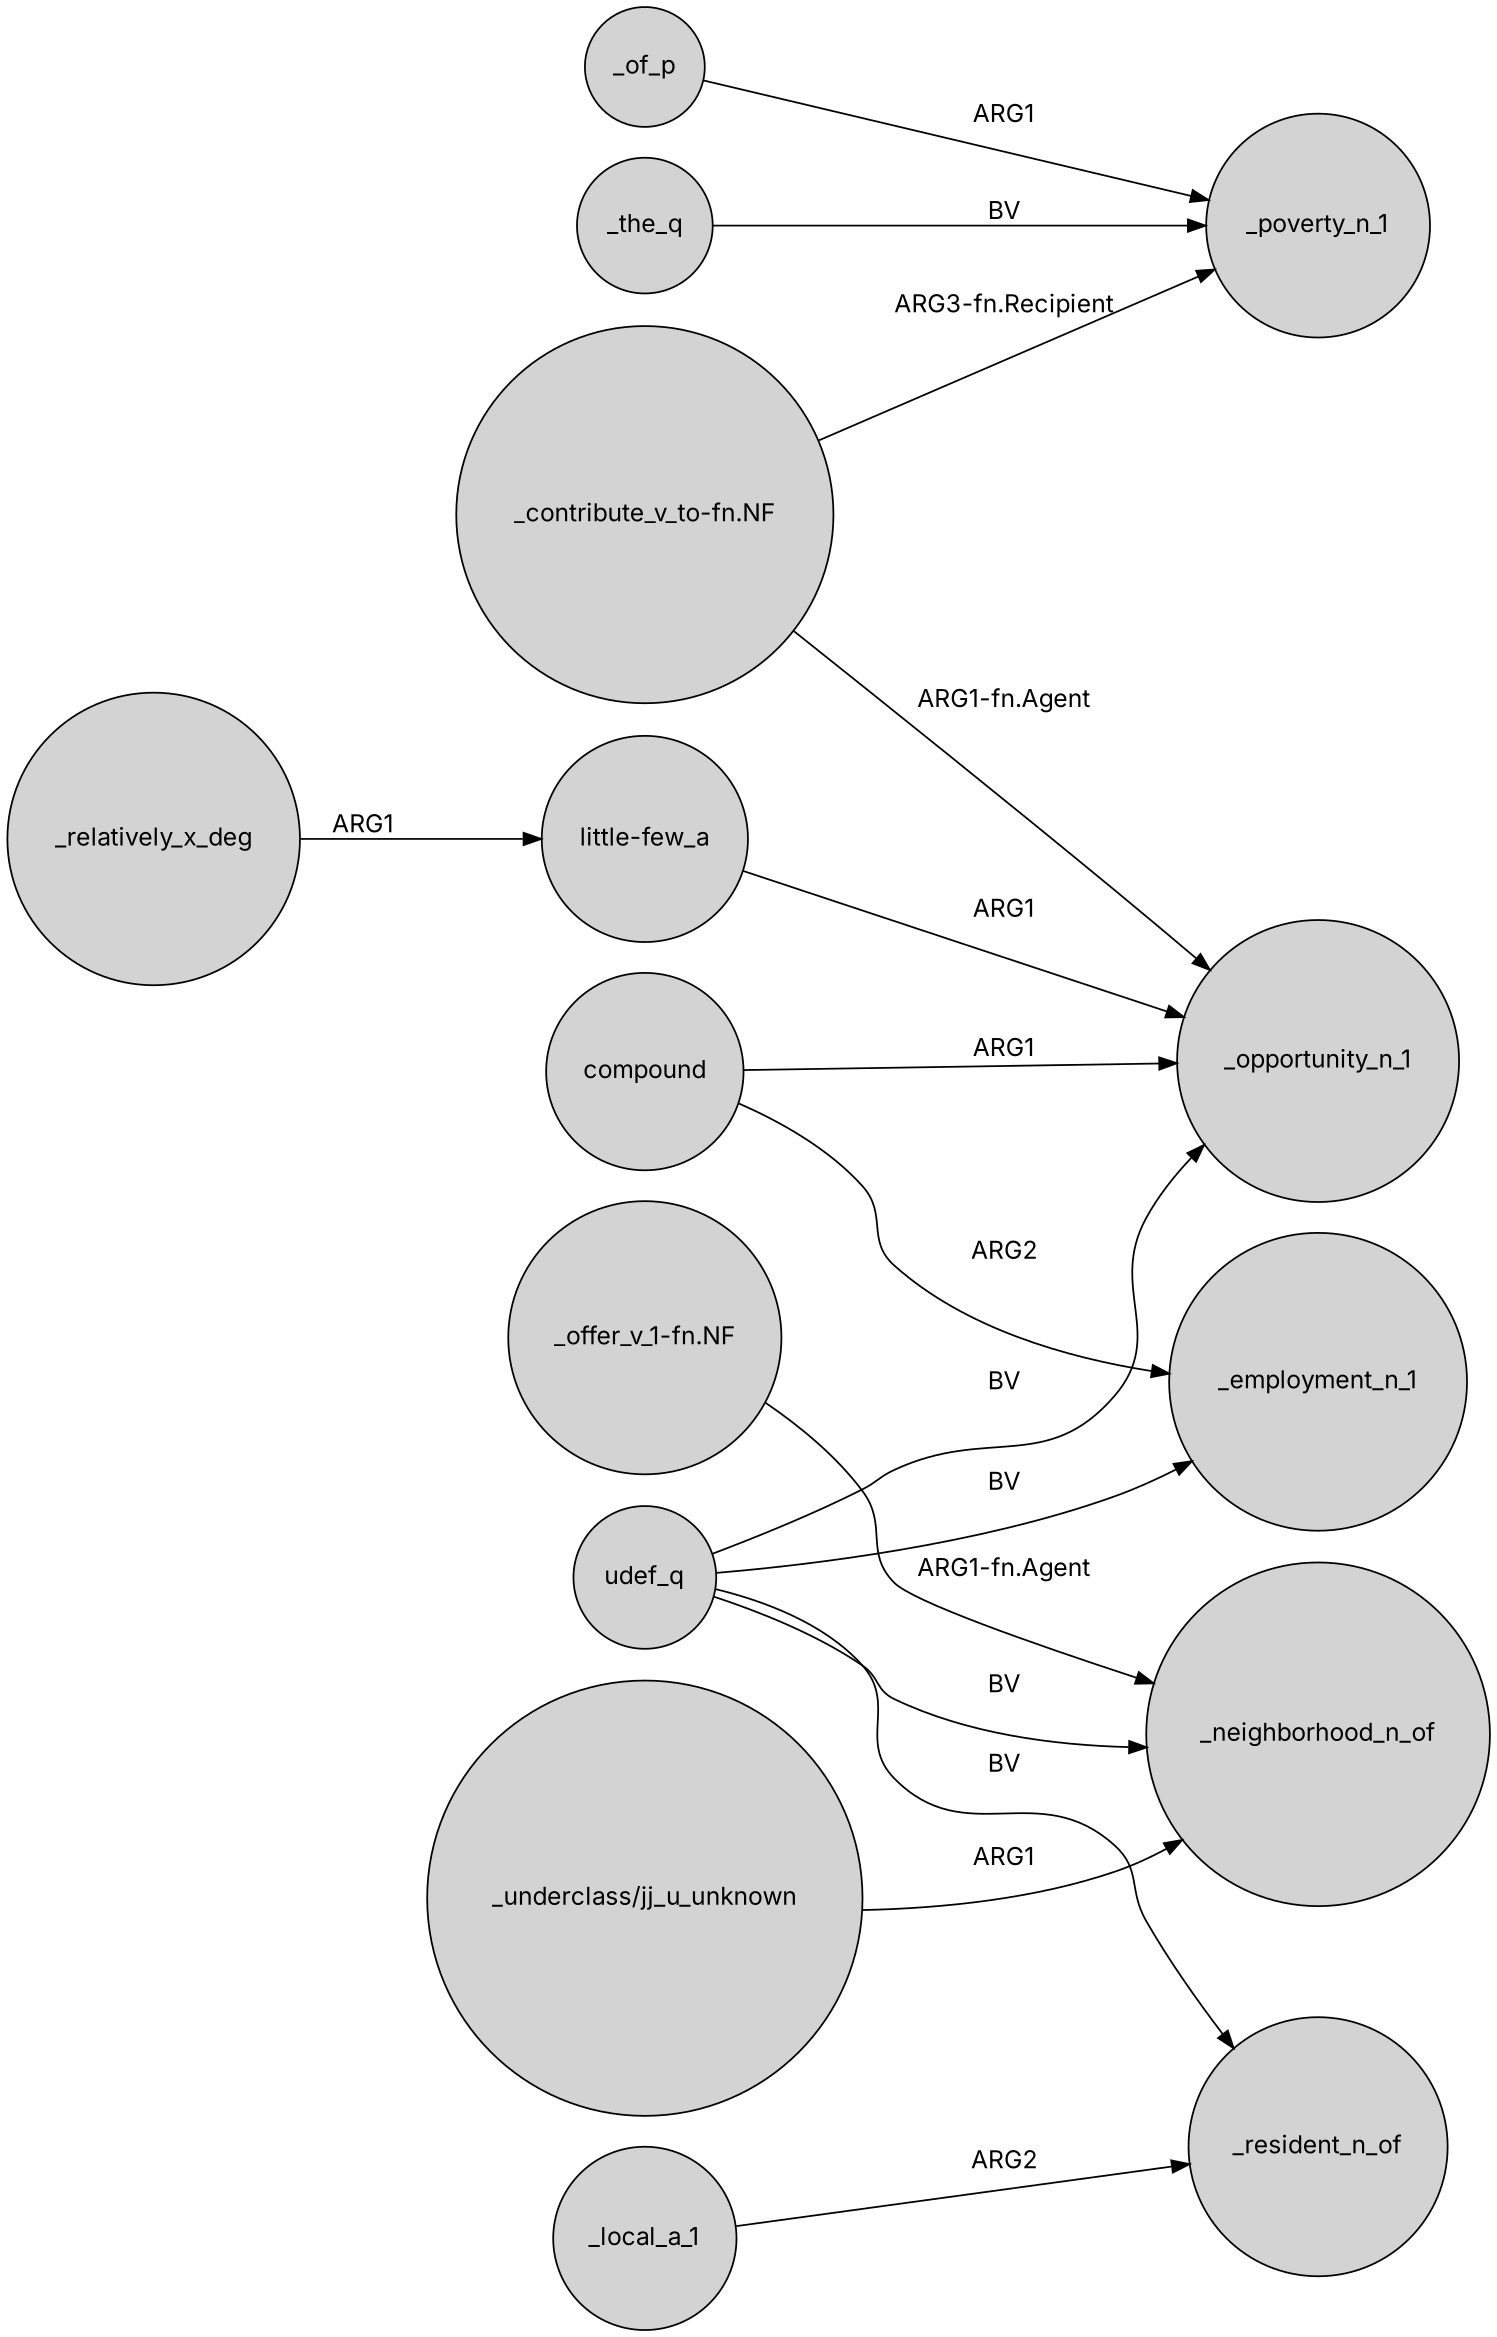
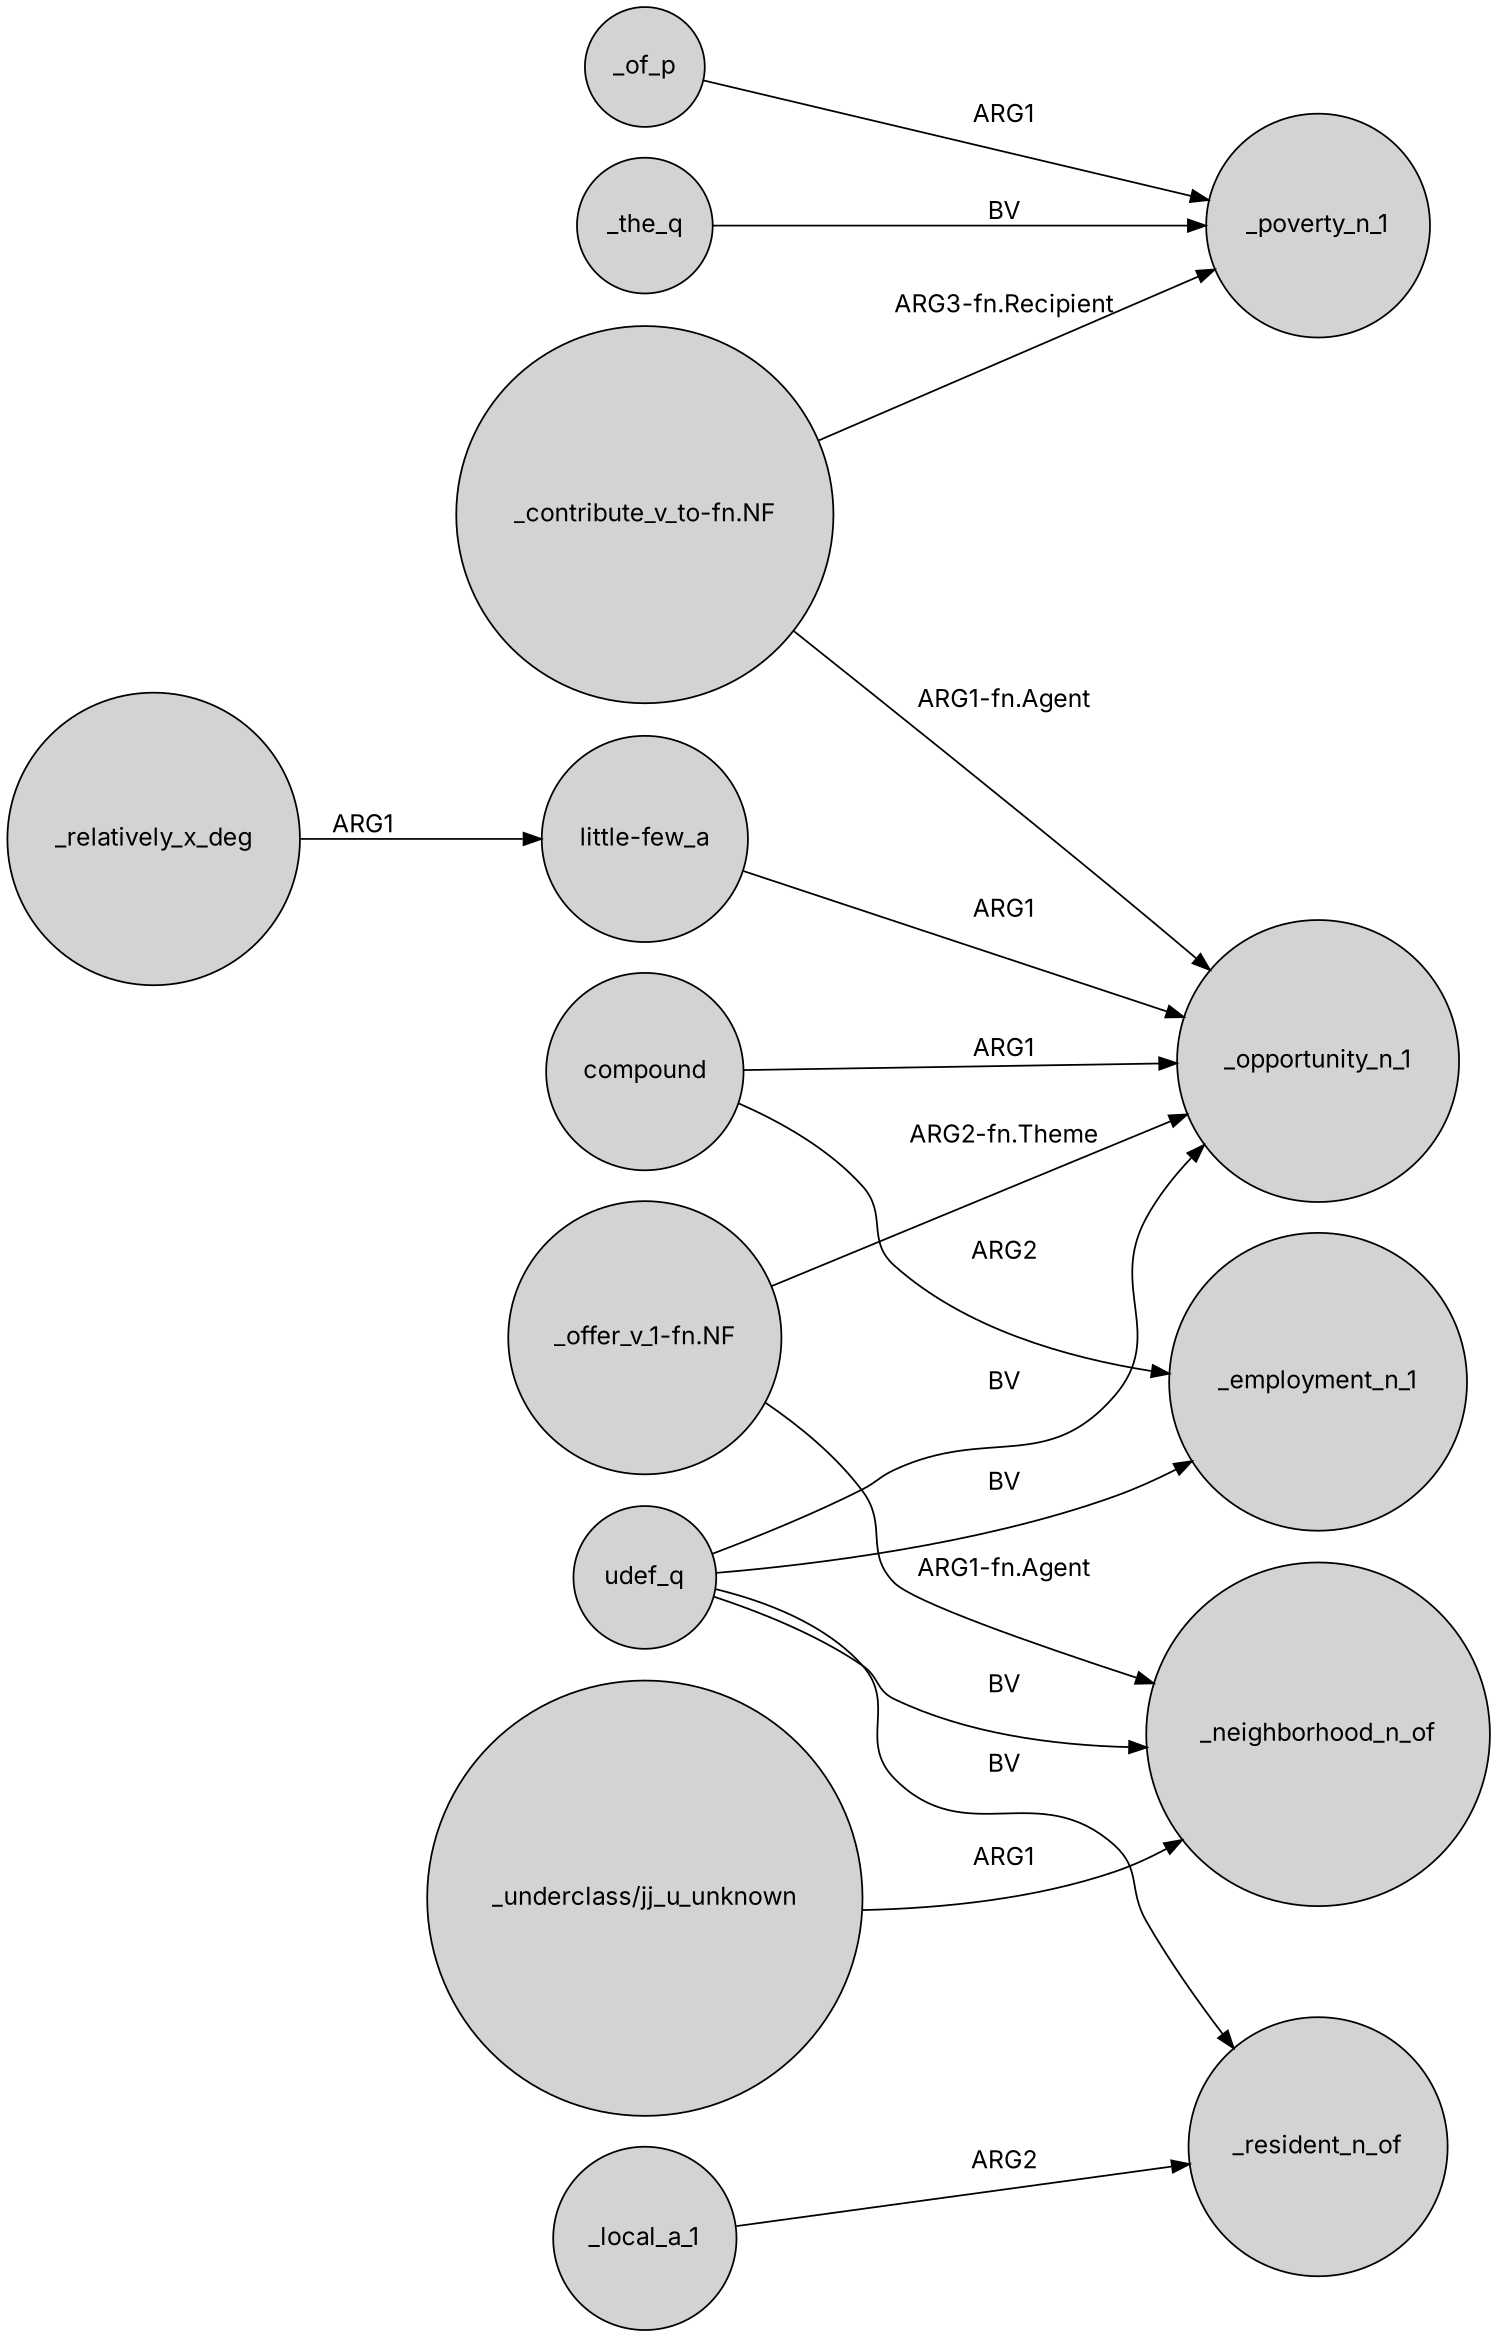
none -> (971, 1204)
